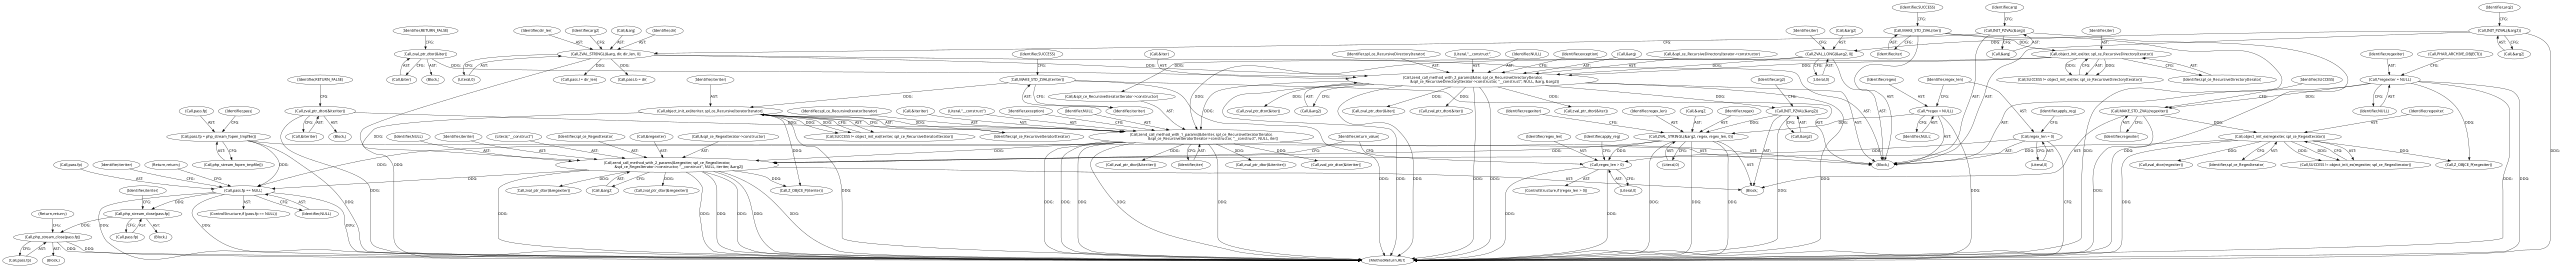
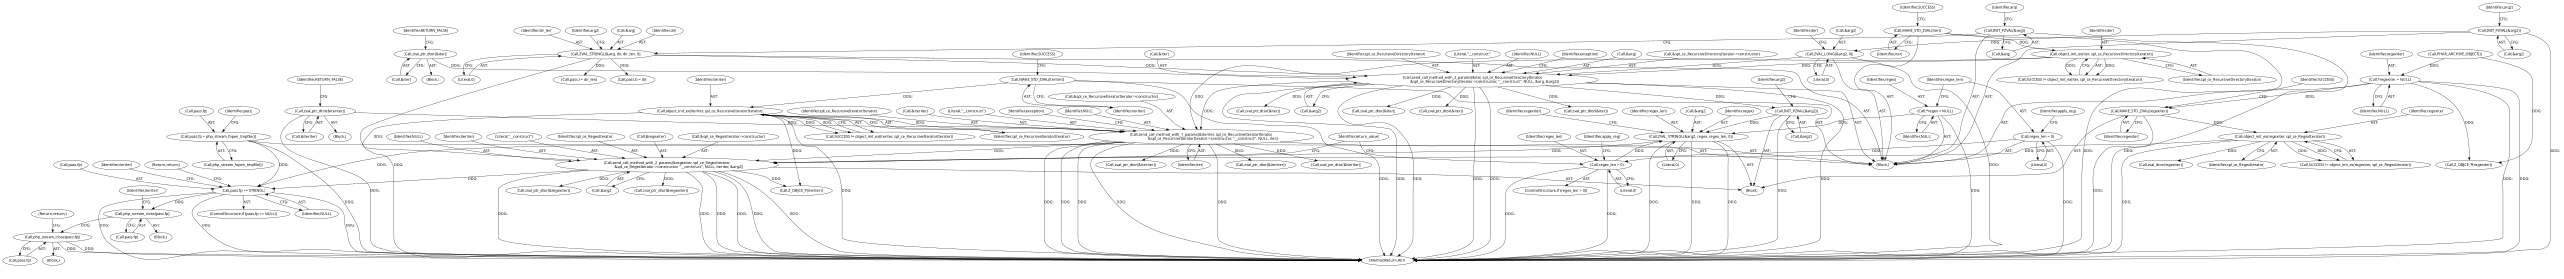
(1460, 60) -> (1829, 254)
(2435, 66) -> (2435, 66)
(1632, 145) -> (1634, 149)
(2380, 150) -> (2532, 101)
(244, 191) -> (244, 191)
(2069, 202) -> (2069, 202)
